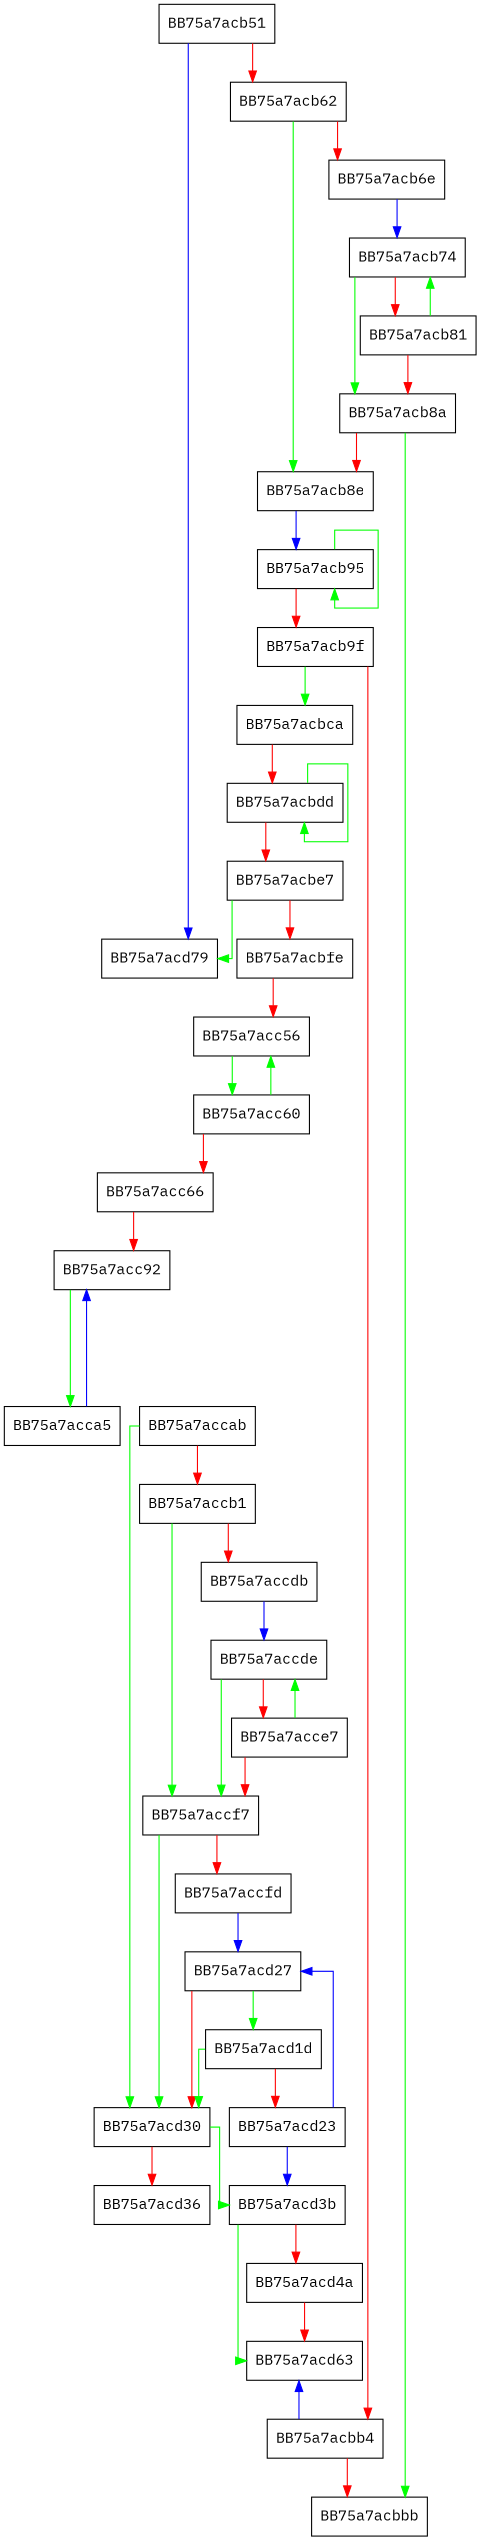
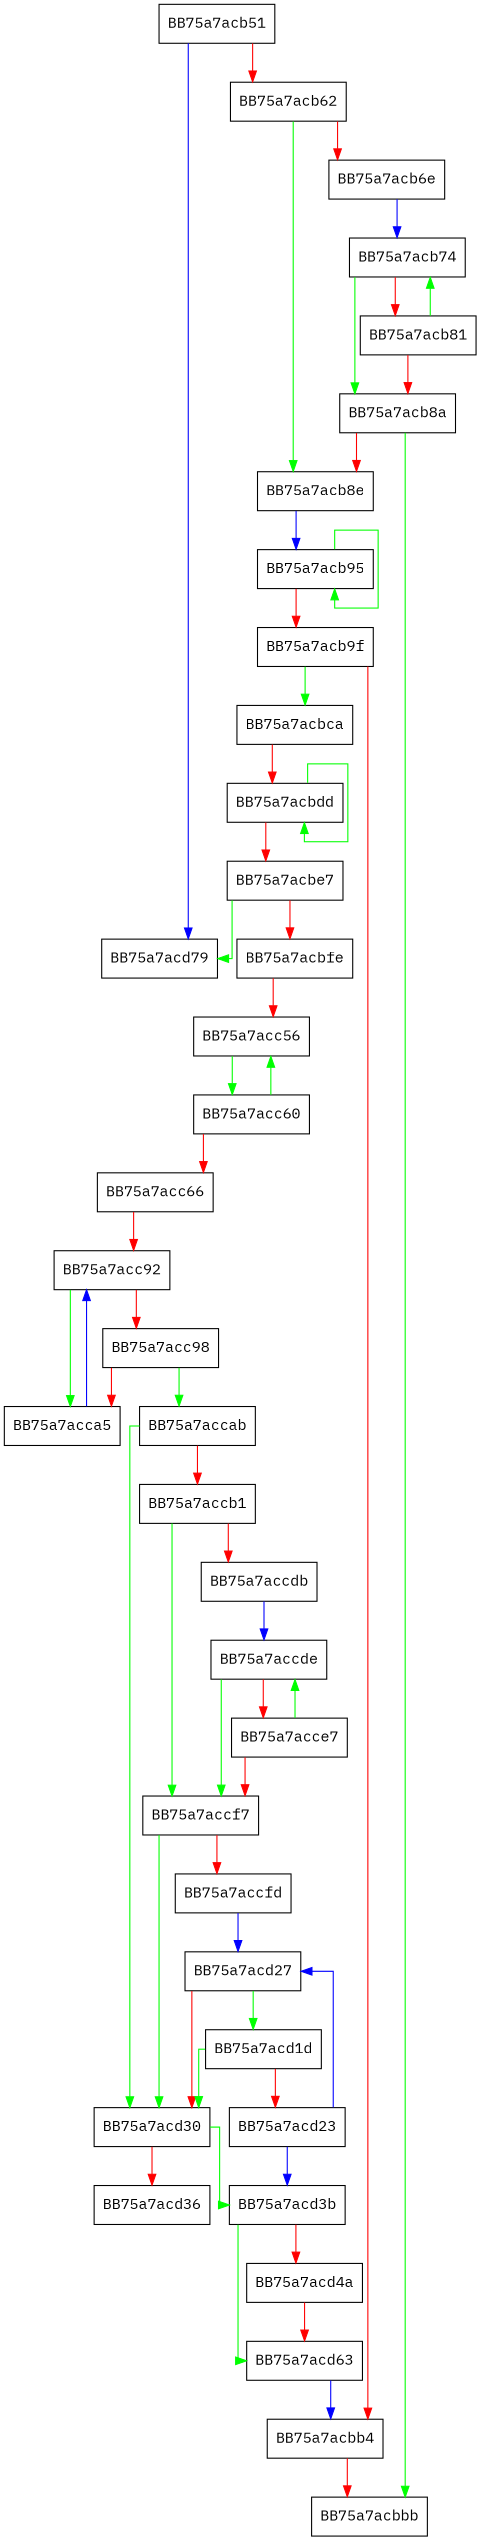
none -> (161, 1348)
(299, 2405) -> (331, 2394)
